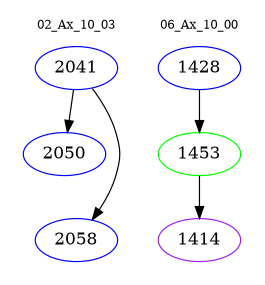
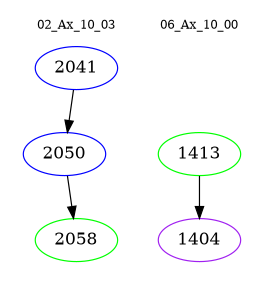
(199, 68) -> none
(119, 148) -> (70, 191)
(199, 154) -> (199, 154)
(76, 240) -> (76, 240)
(199, 240) -> (199, 240)
